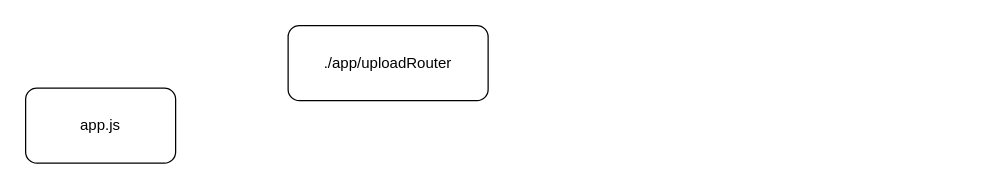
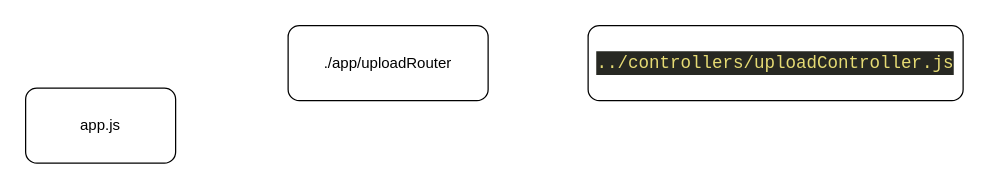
none -> (776, 63)
